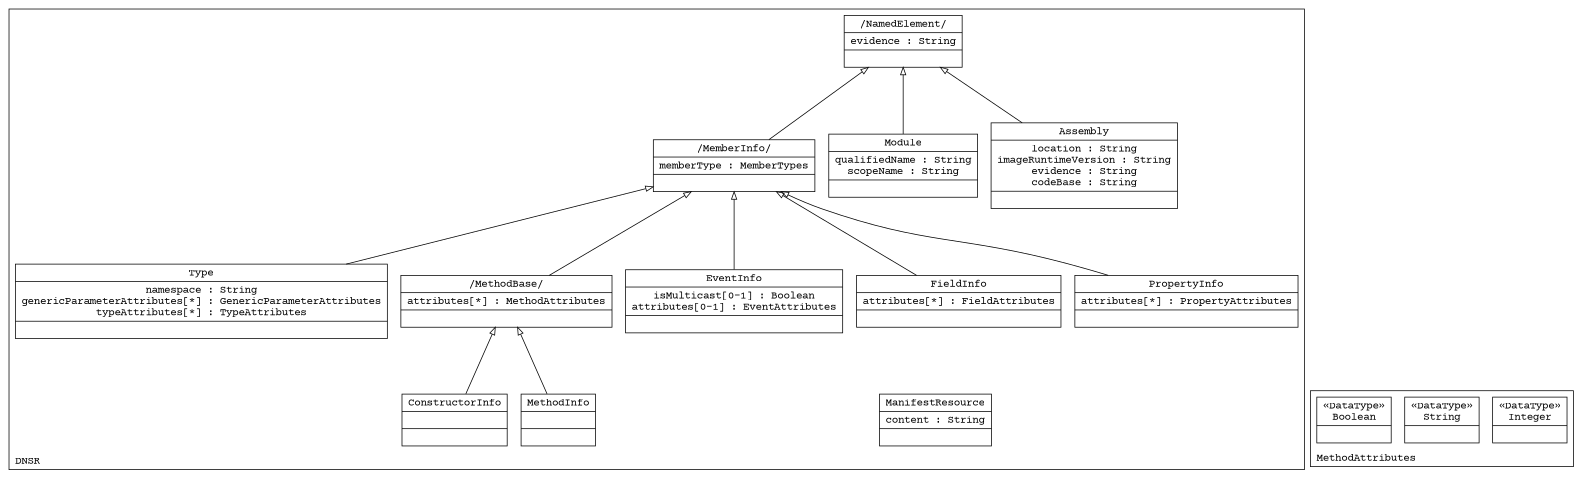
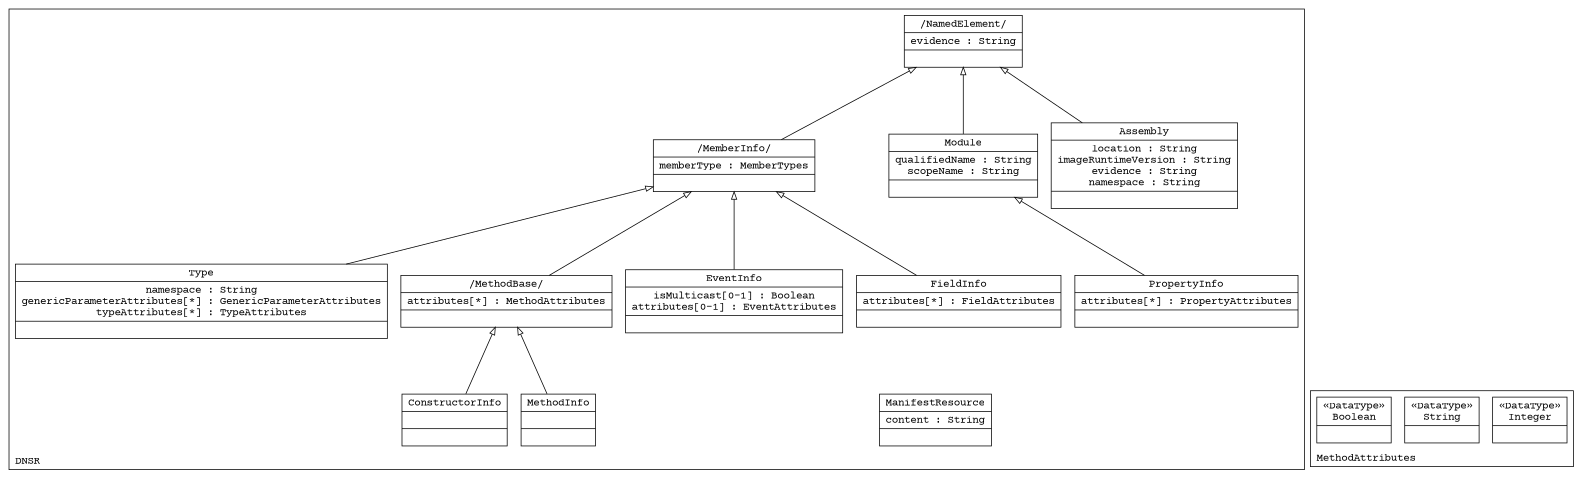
(1084, 182) -> (1144, 182)
(947, 240) -> (1083, 238)
